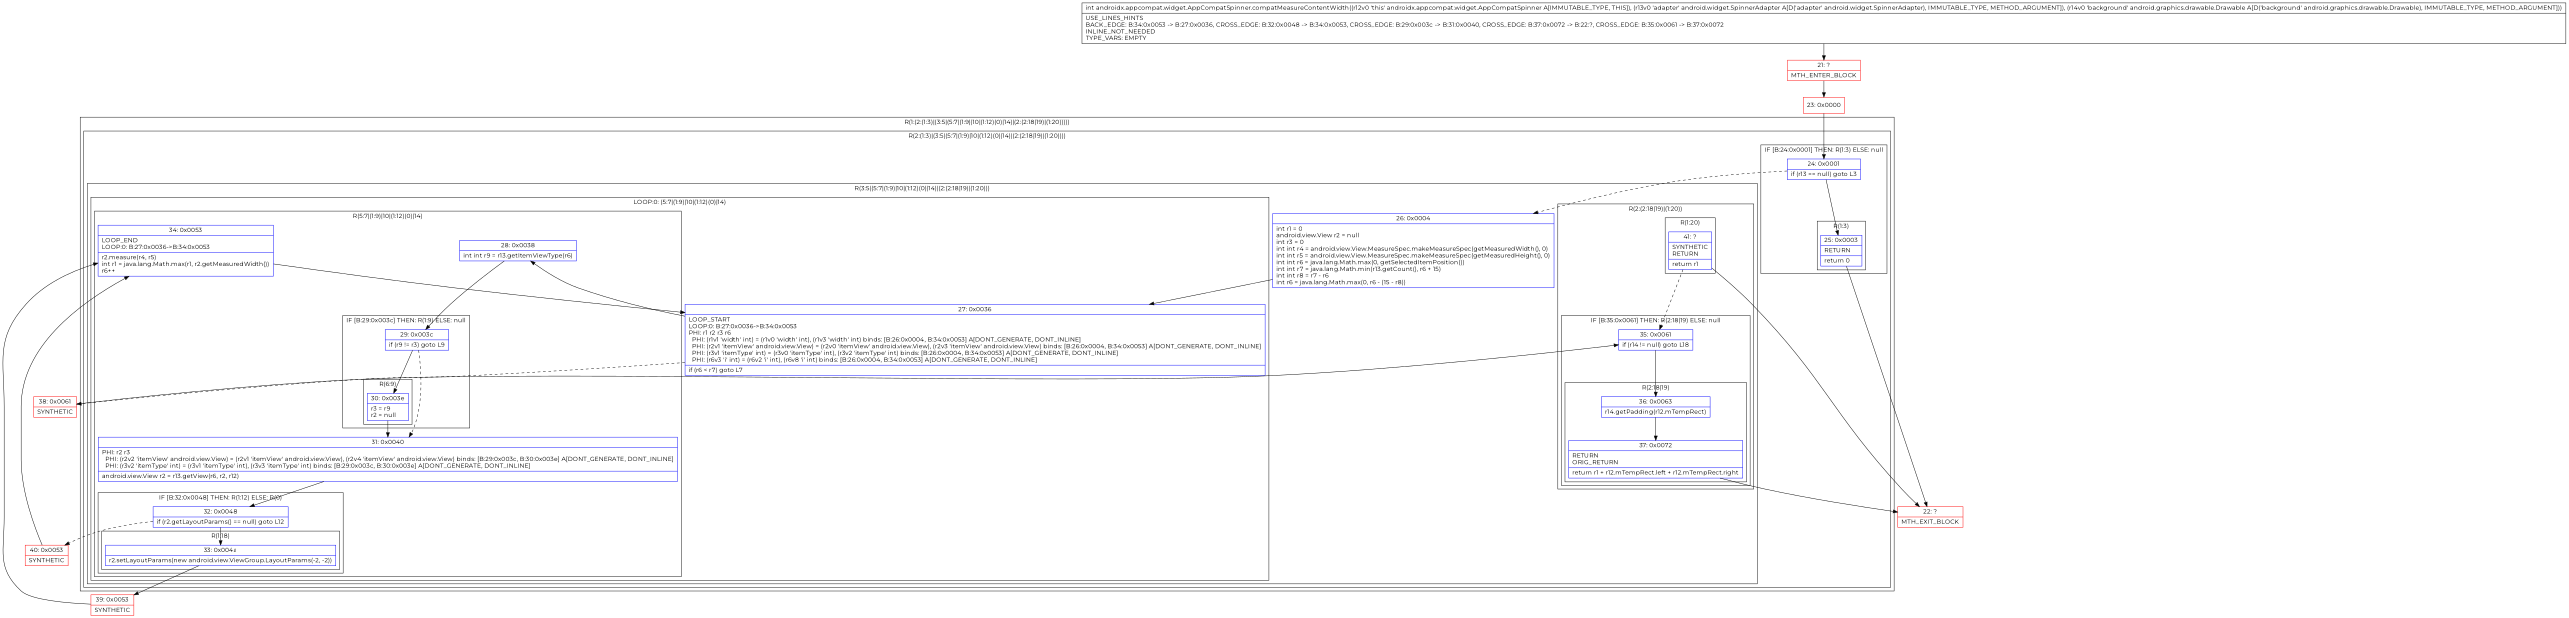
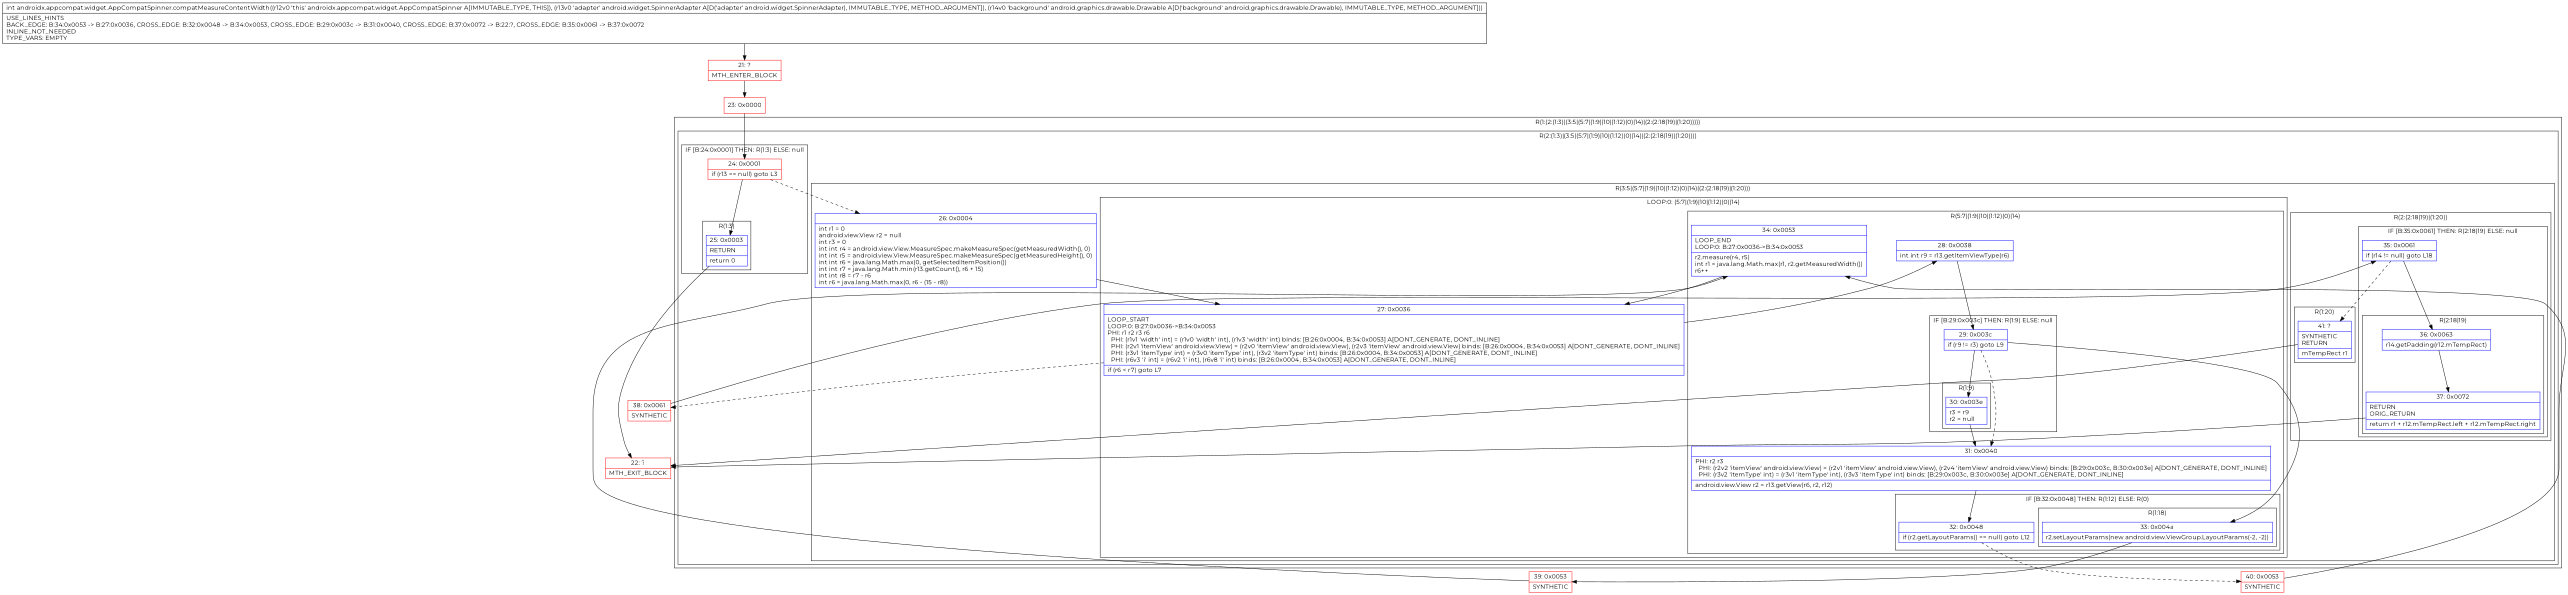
(1824, 169) -> (745, 169)
(1686, 264) -> (2325, 353)
(1672, 298) -> (2368, 288)
(388, 384) -> (1966, 388)
(221, 534) -> (2229, 367)
